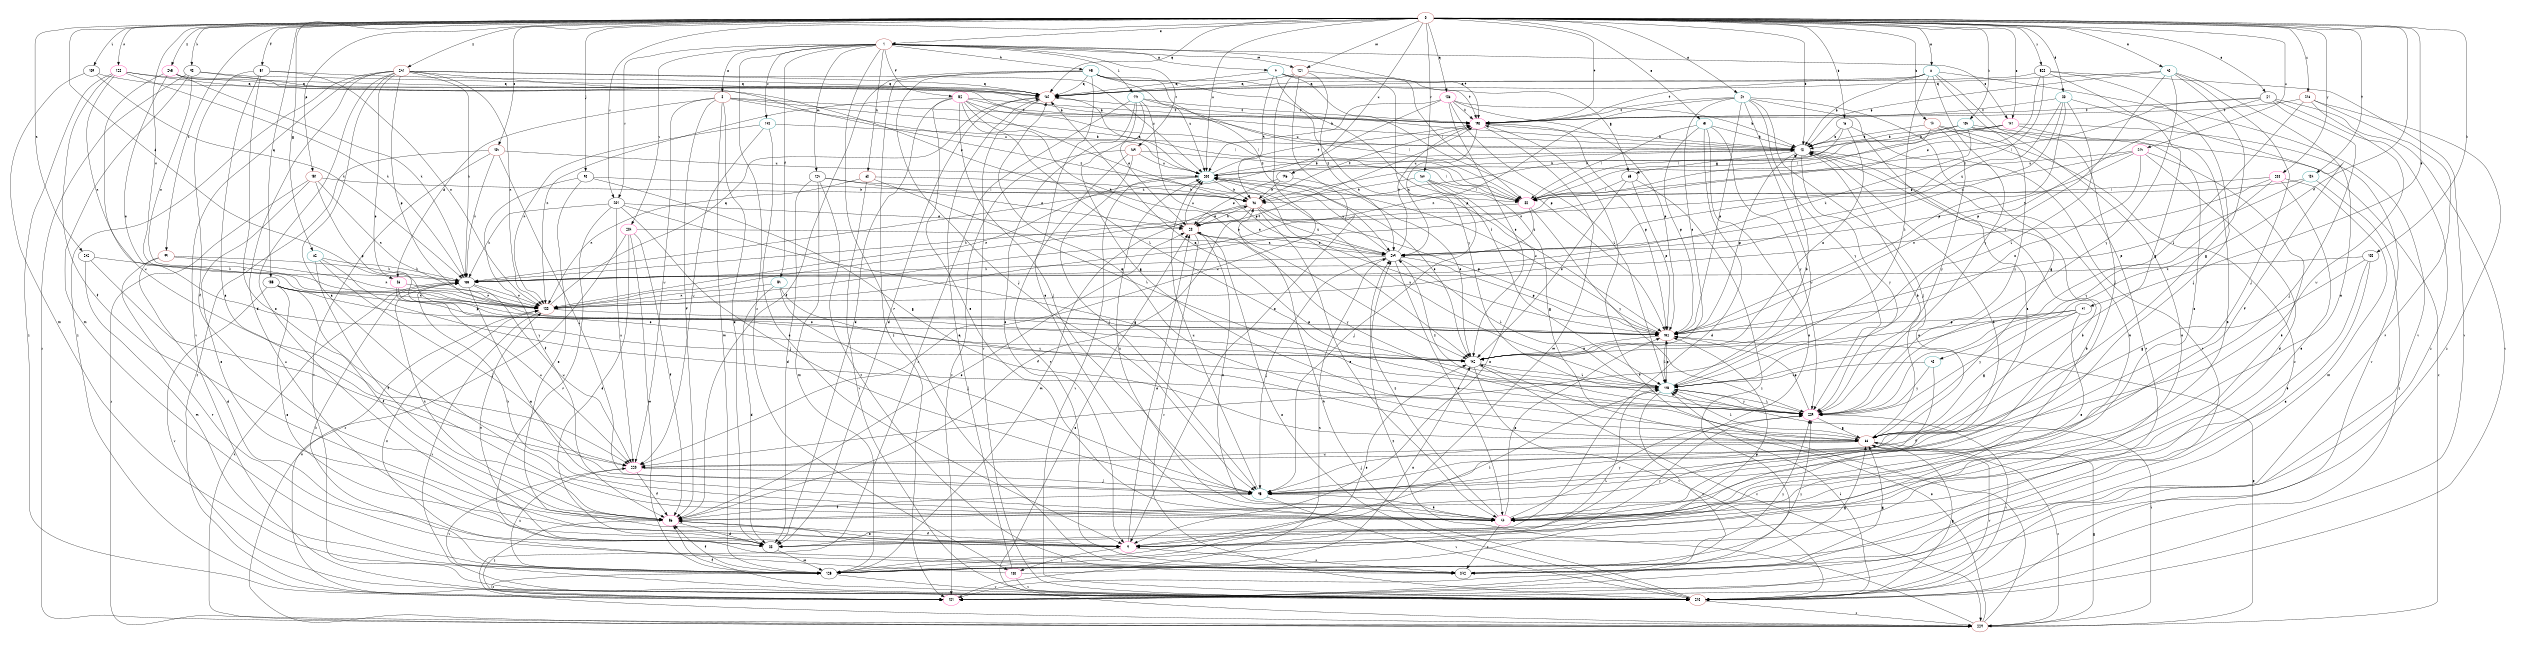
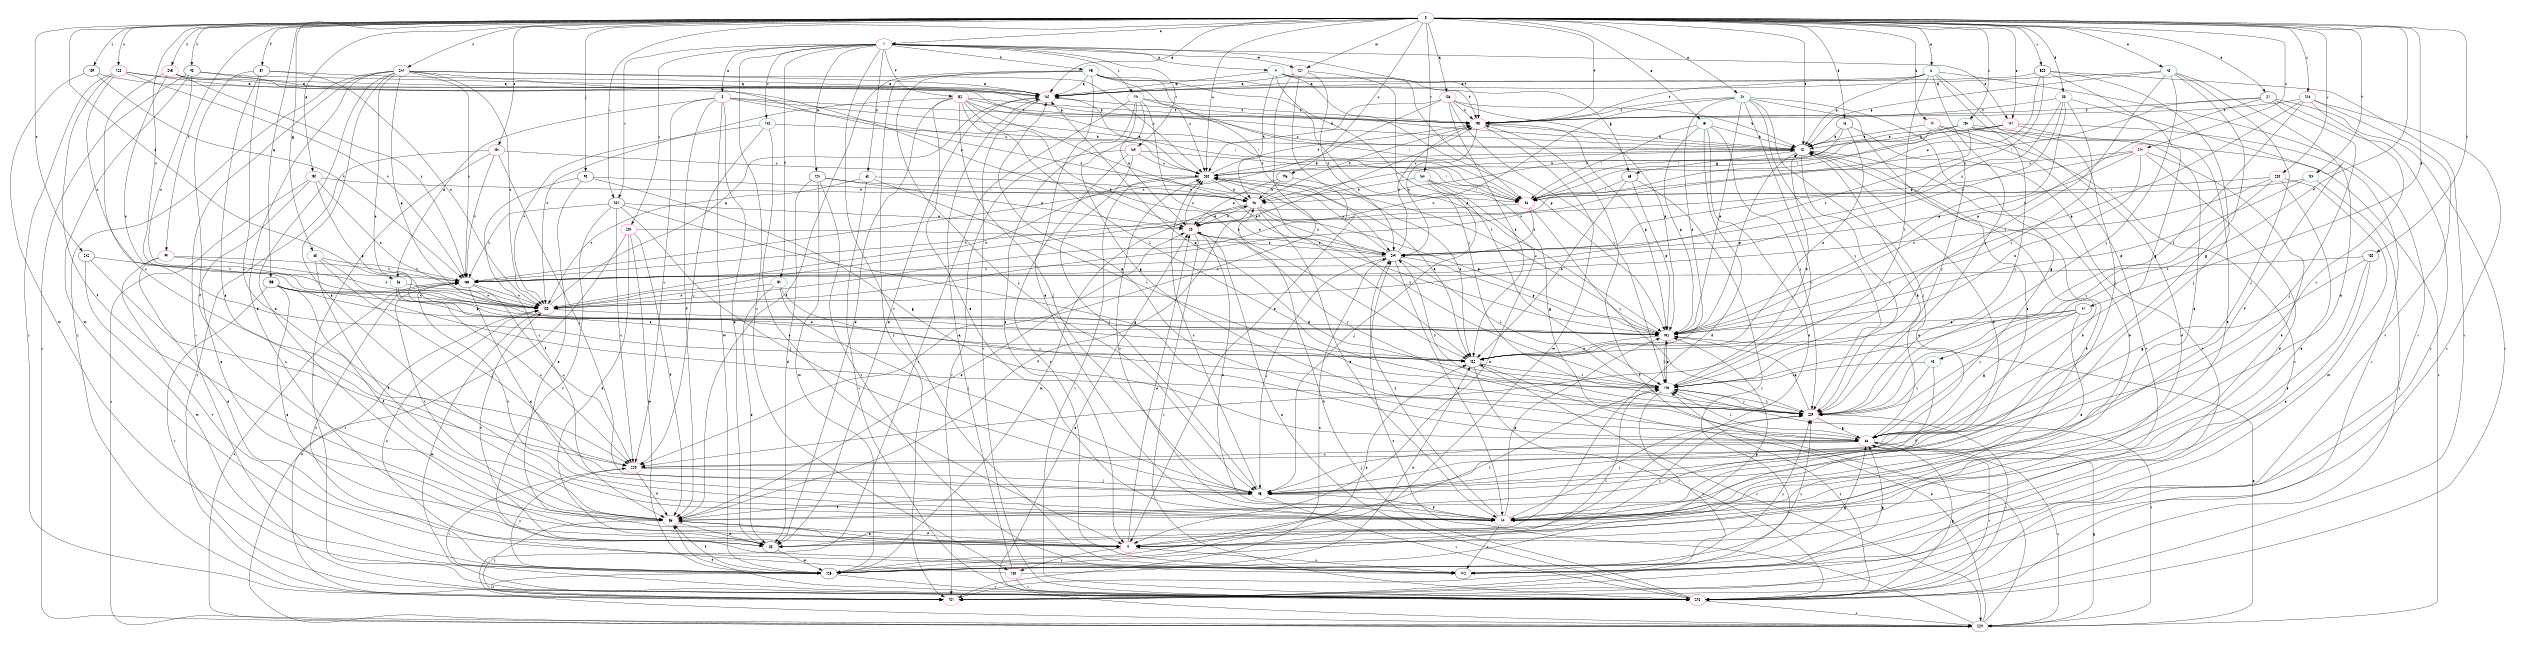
(1526, 203) -> (1526, 203)
none -> (1998, 239)
(315, 256) -> (315, 256)
(399, 282) -> (399, 282)
(1473, 362) -> (1473, 362)
(432, 454) -> (432, 454)
(1463, 574) -> (1463, 574)
